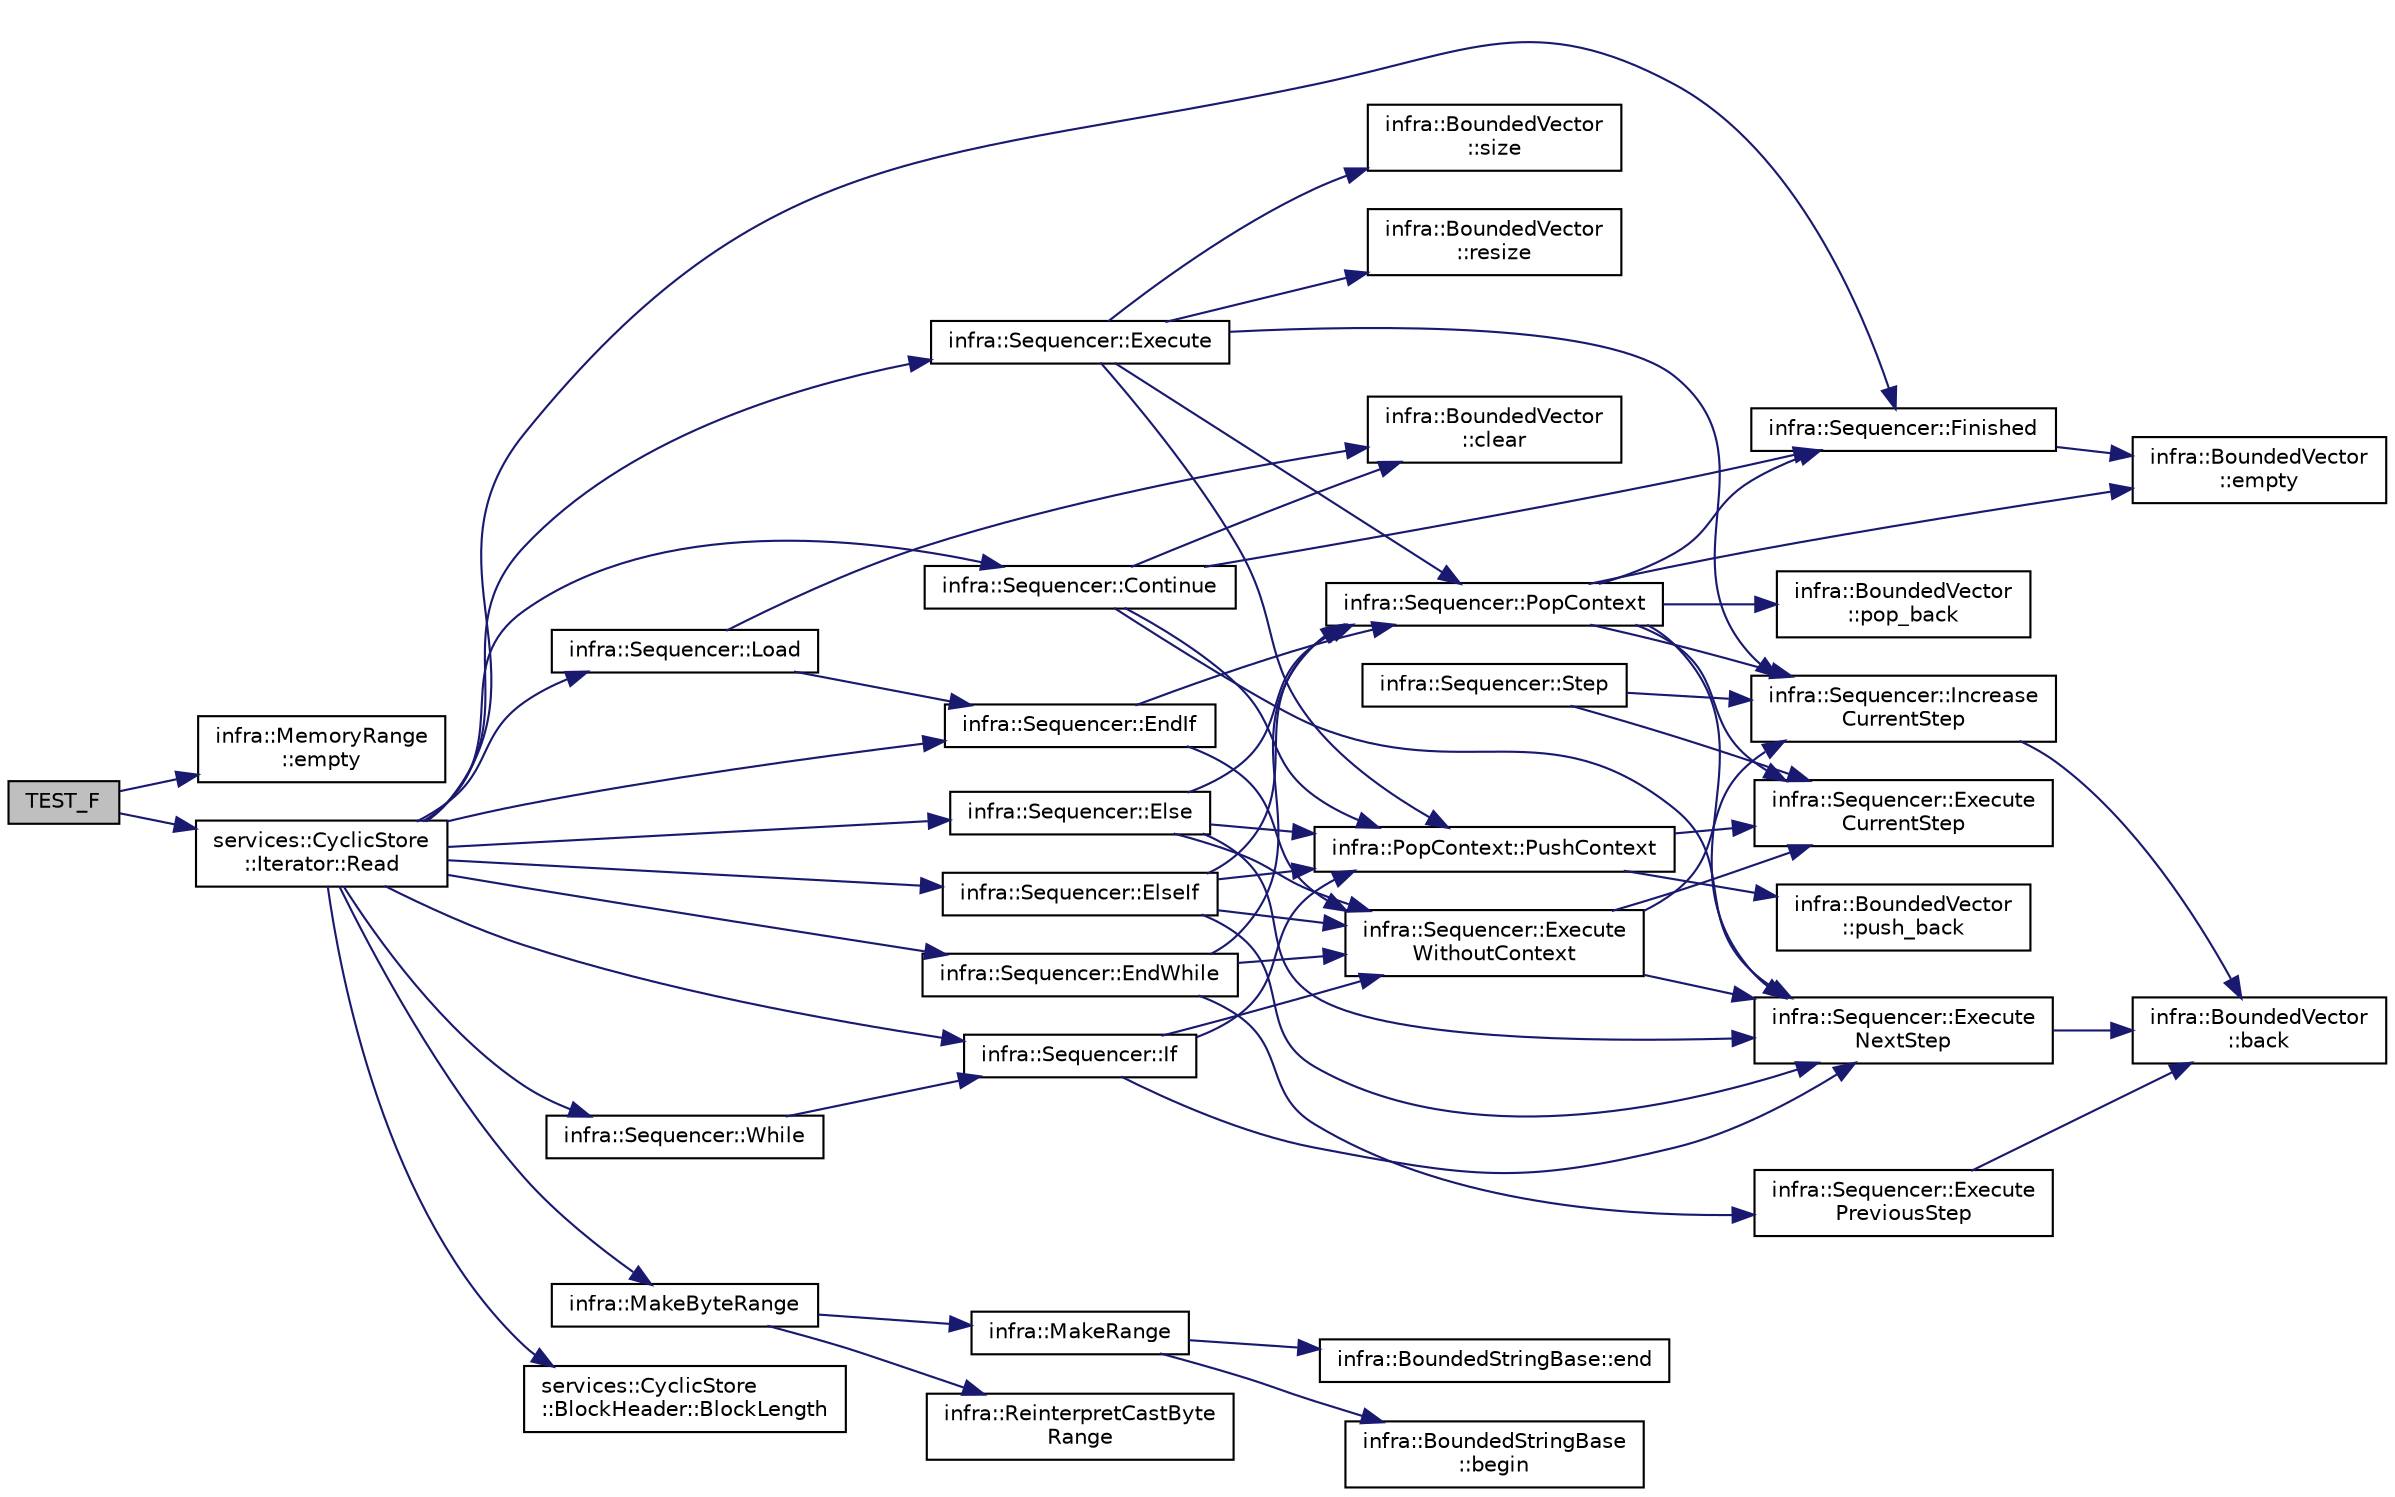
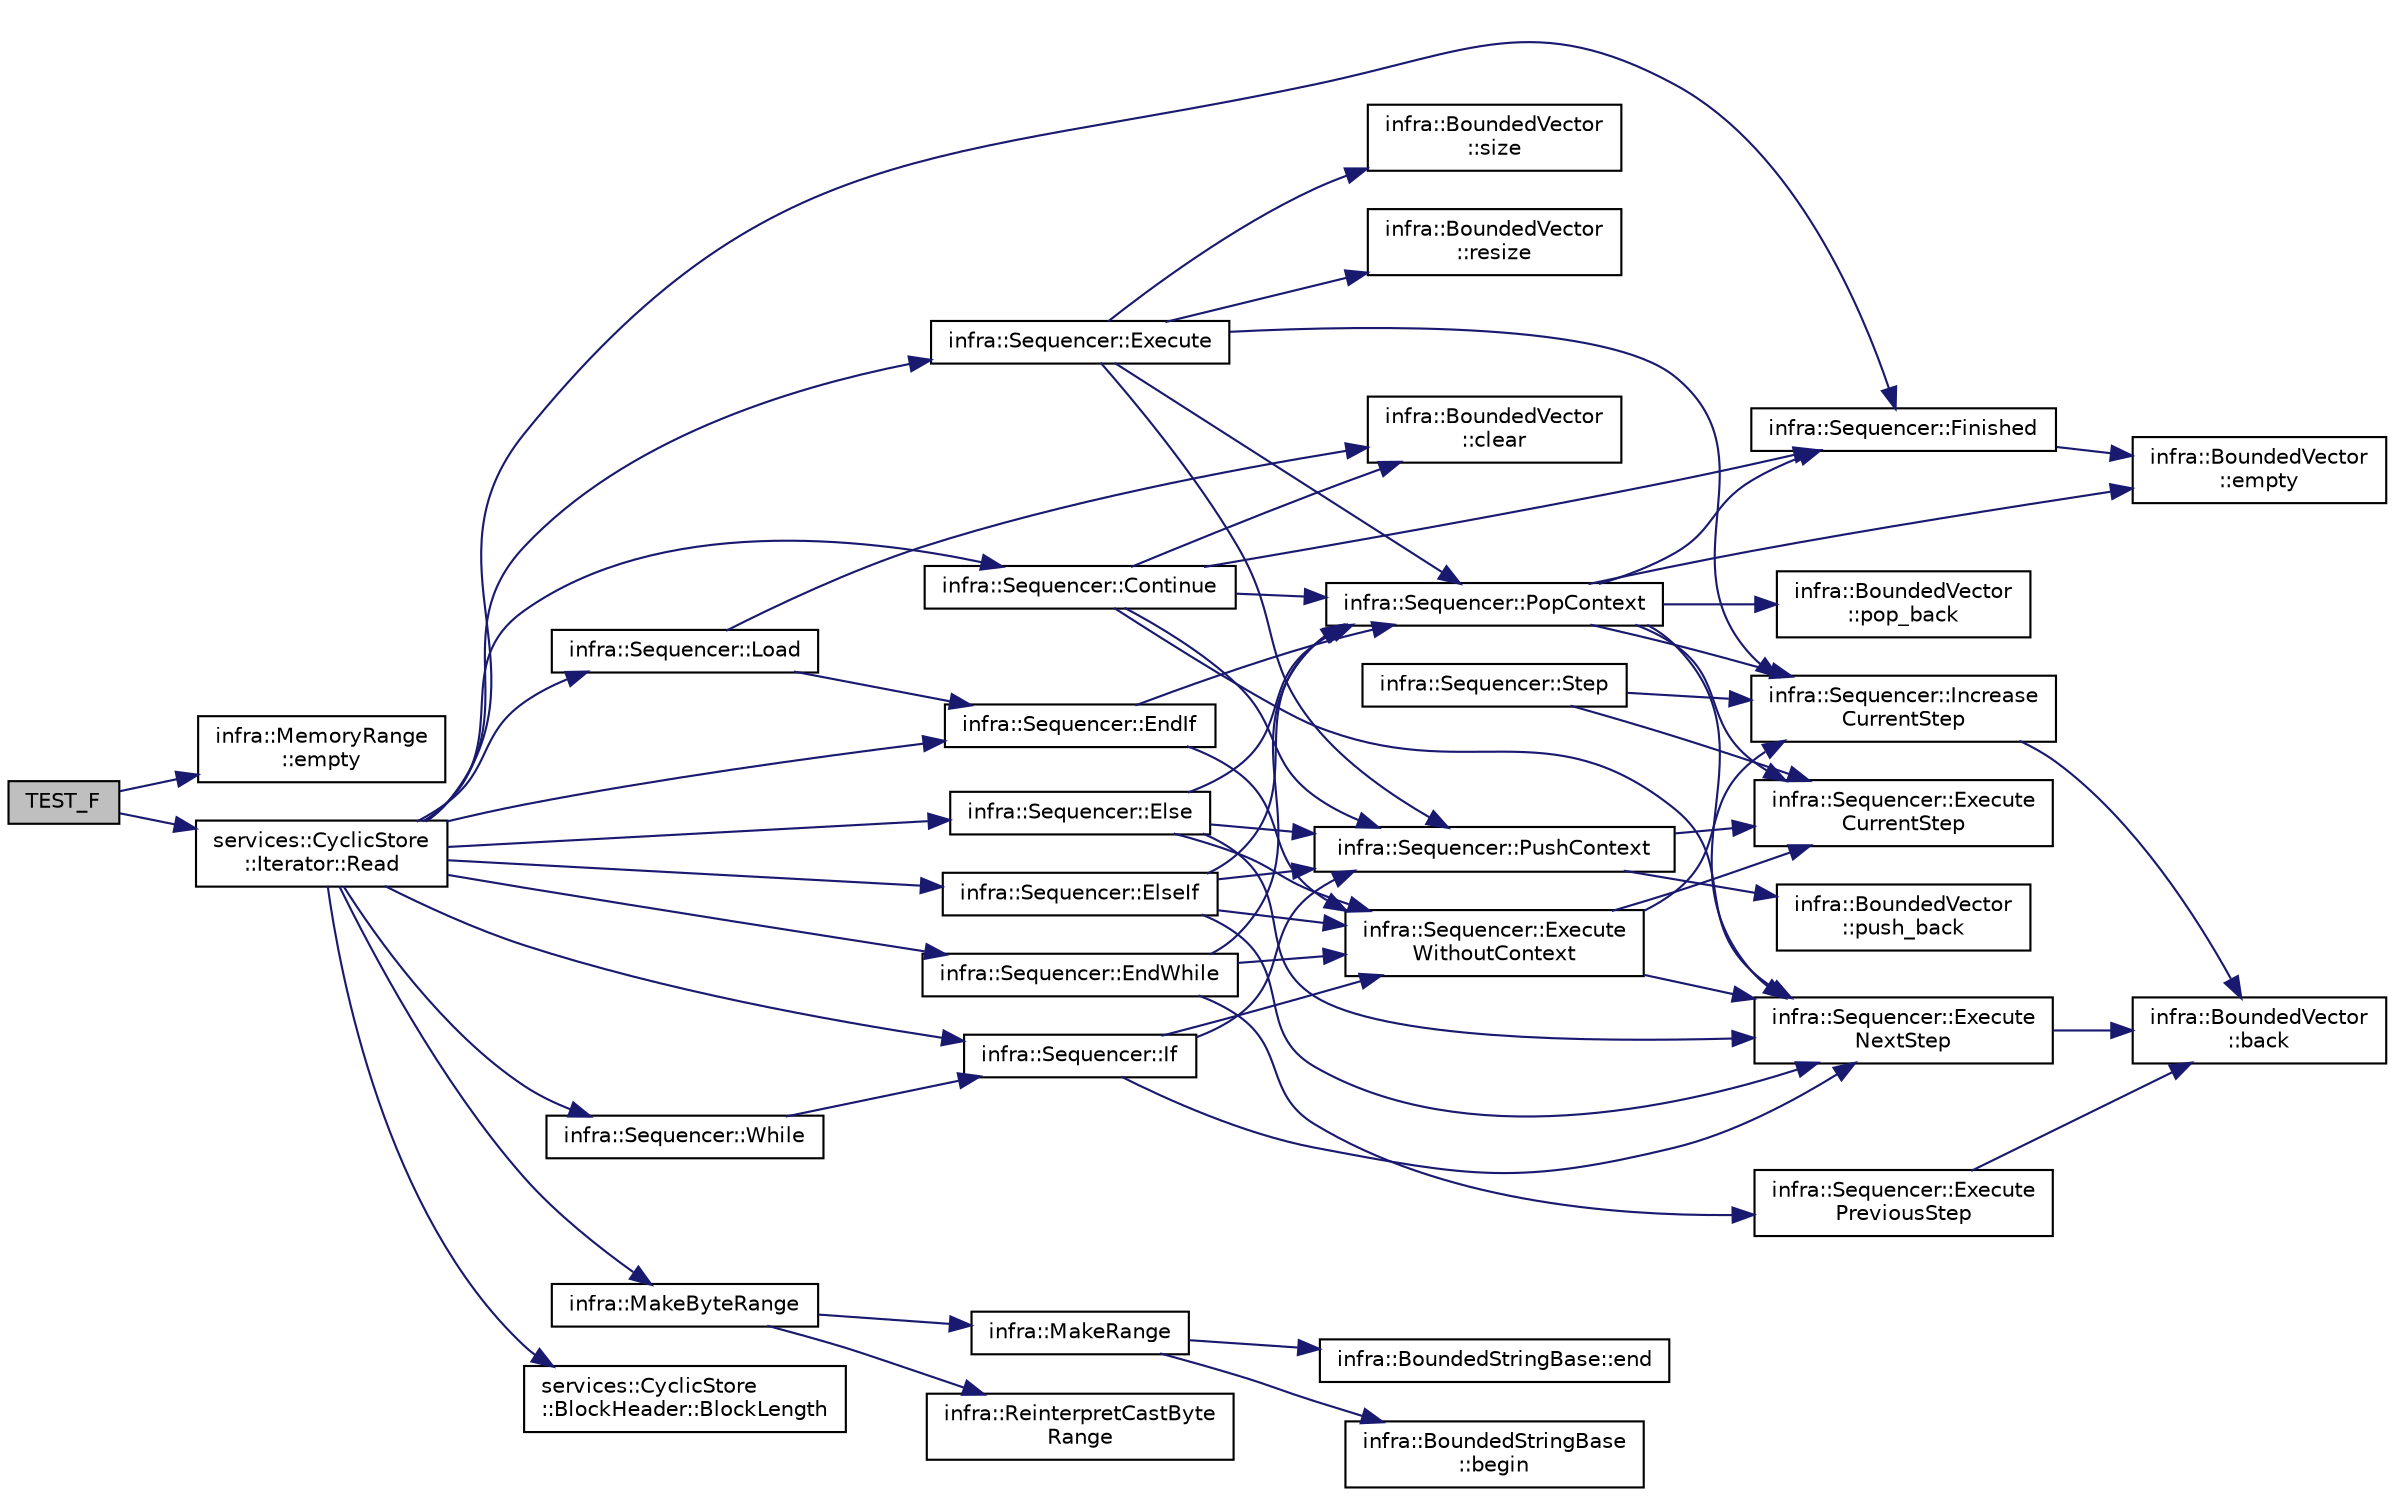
none -> (1274, 595)
(1495, 849) -> (1495, 849)
